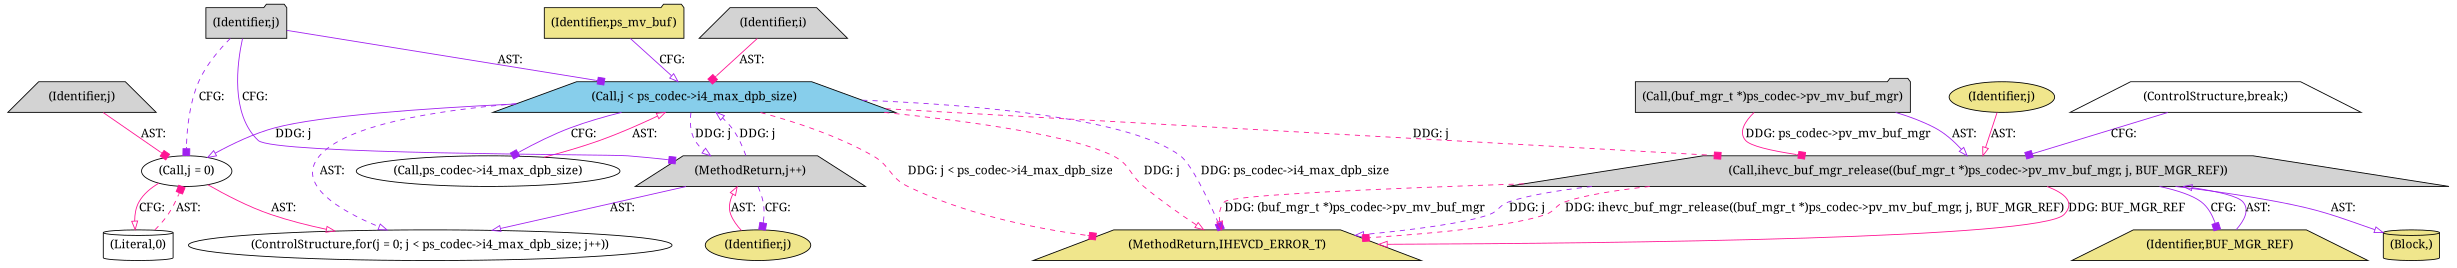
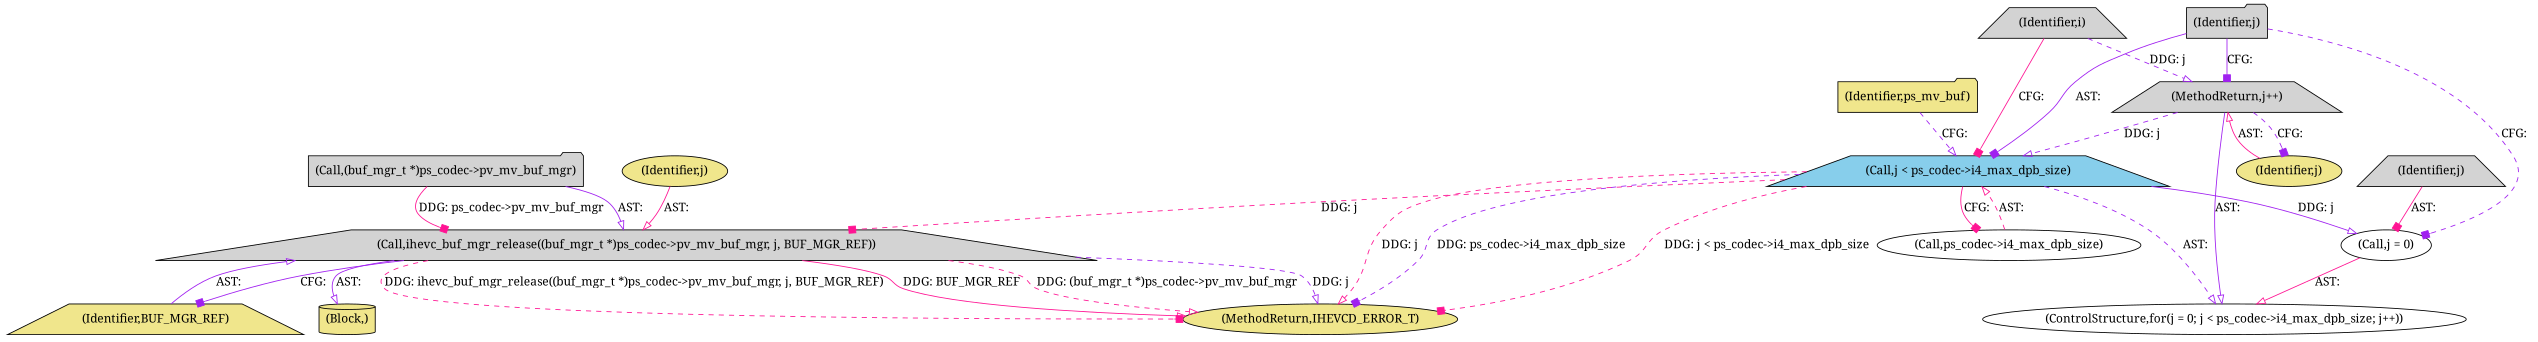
(651, 57) -> (1935, 131)
(754, 60) -> (2033, 97)
(2216, 97) -> none
(569, 128) -> (1961, 207)
(692, 134) -> (2136, 58)
(602, 140) -> (1998, 211)
(138, 245) -> none
(1227, 245) -> (1320, 319)
